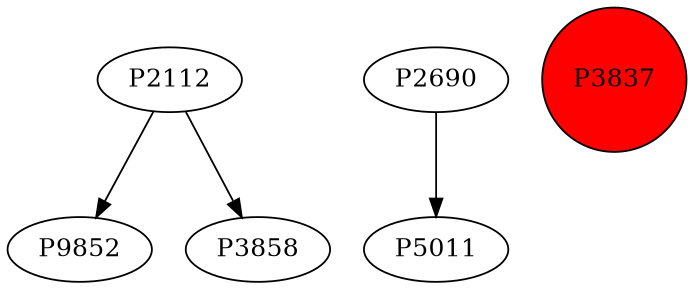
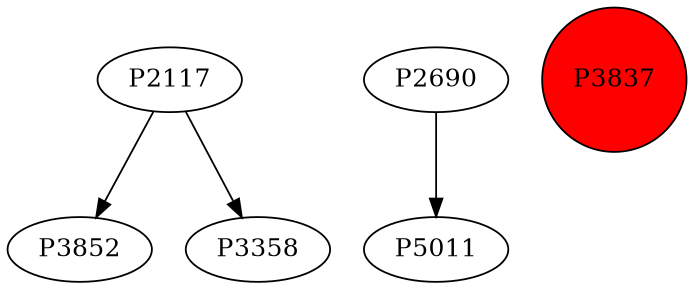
(170, 80) -> (170, 80)
(80, 249) -> (80, 249)
(258, 249) -> (258, 249)
